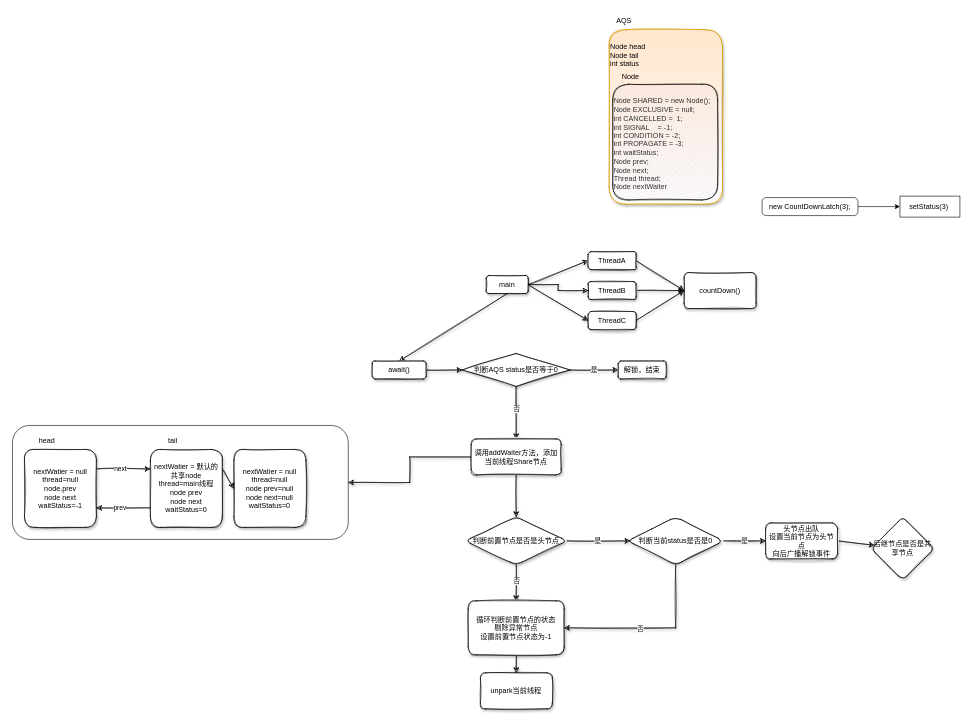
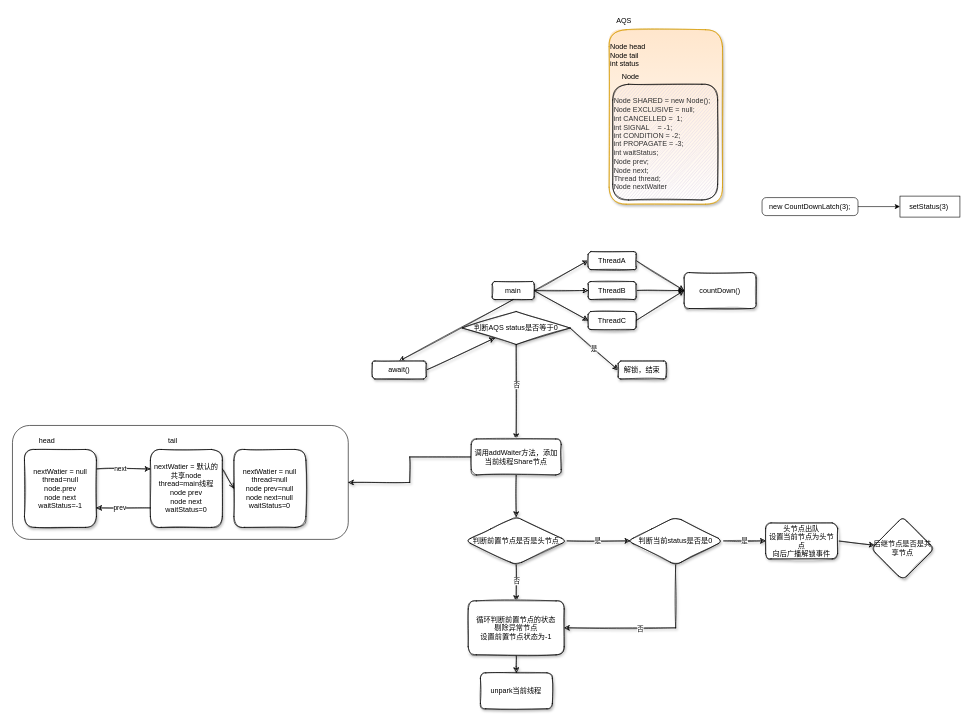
(507, 285) -> (513, 291)
(516, 370) -> (516, 328)
(230, 483) -> (230, 482)
